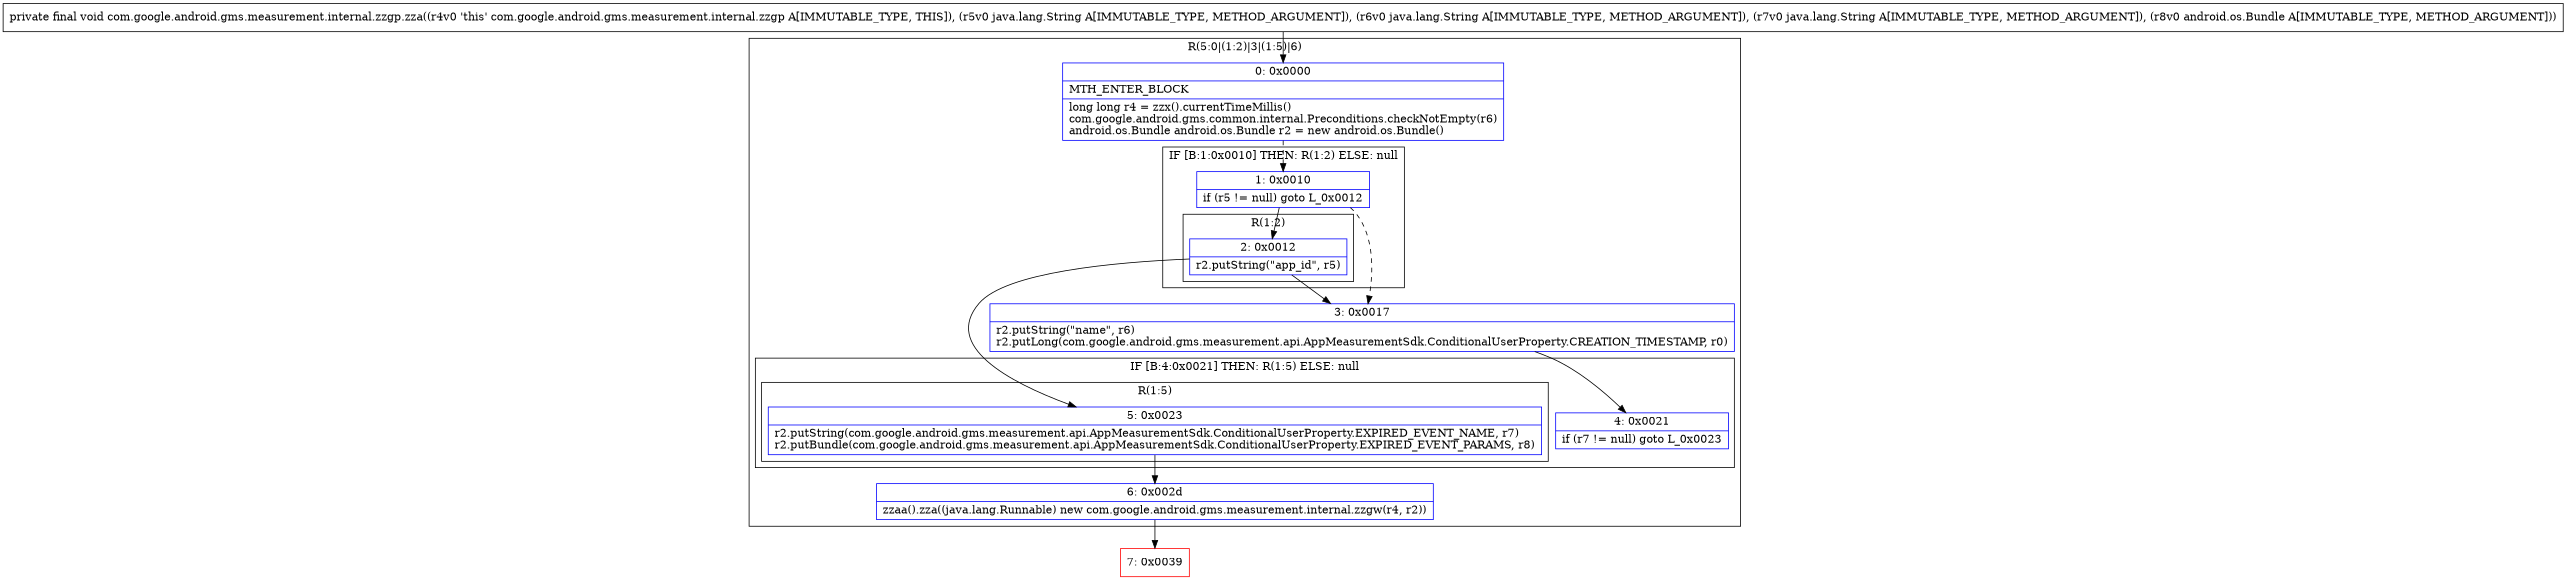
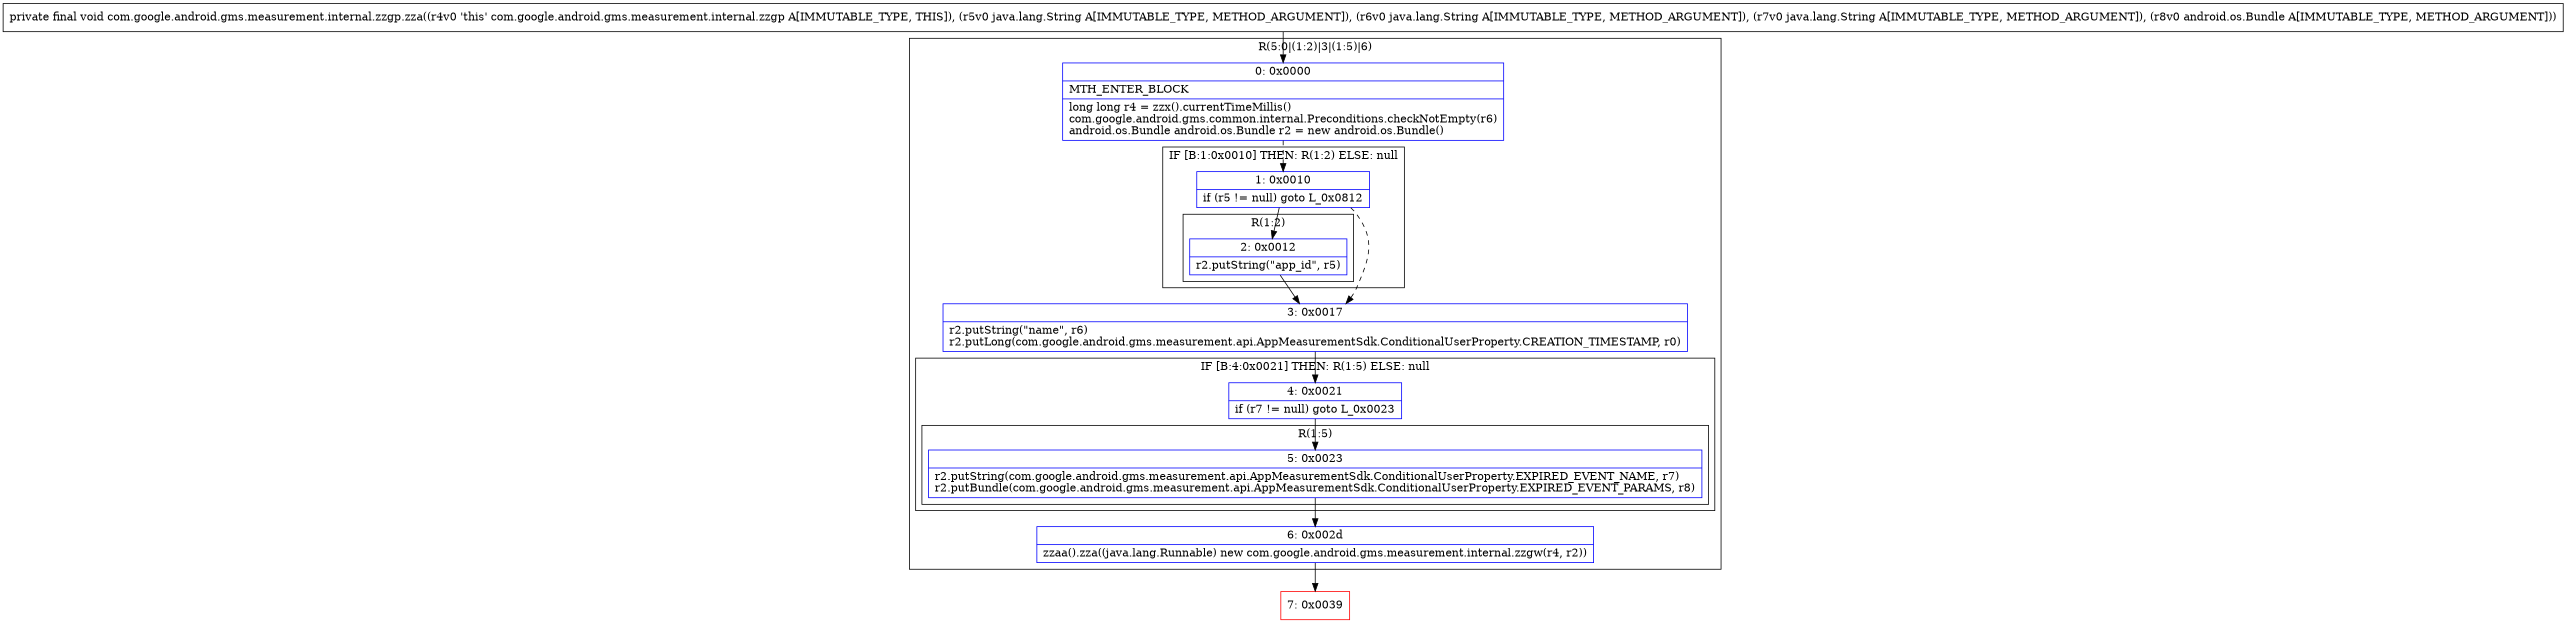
(1283, 198) -> (1283, 198)
(1004, 287) -> (1315, 430)
